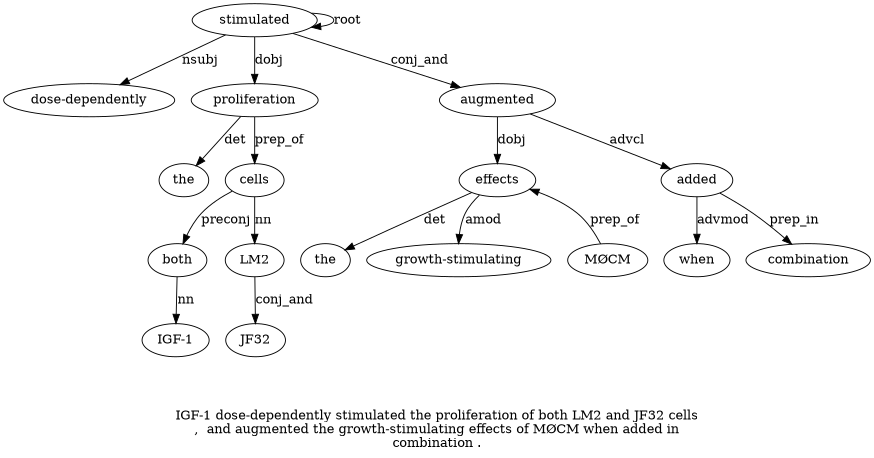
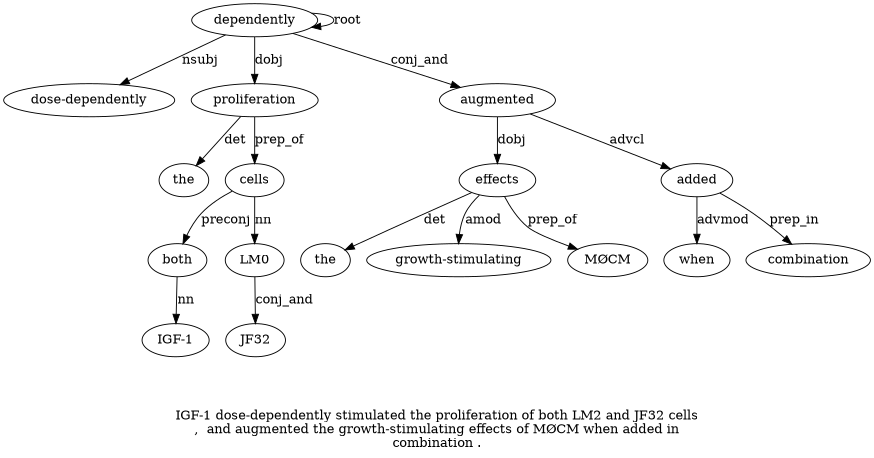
(255, 20) -> (255, 20)
(575, 212) -> (531, 229)
(255, 260) -> (255, 260)
